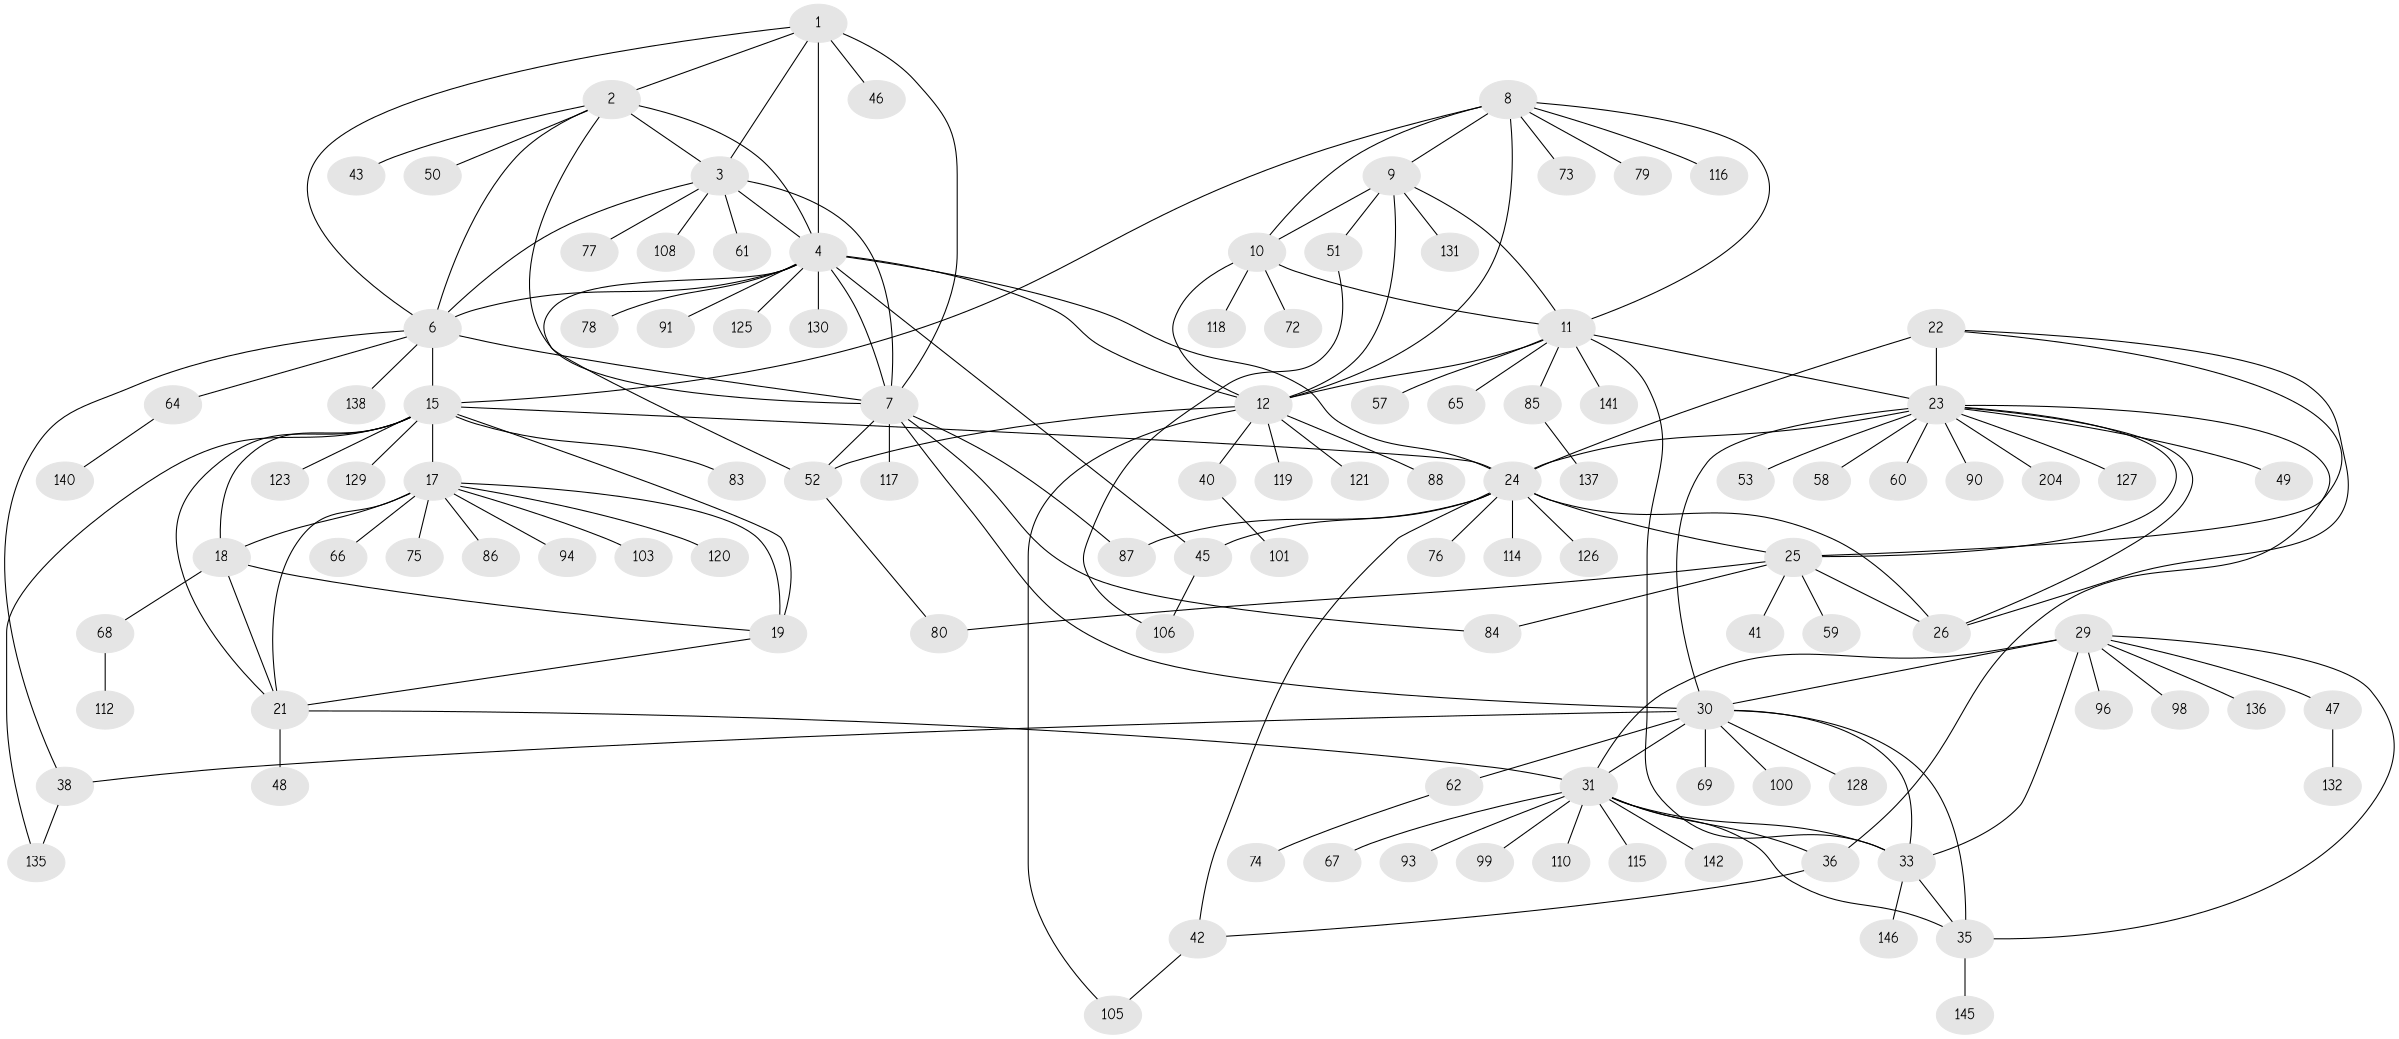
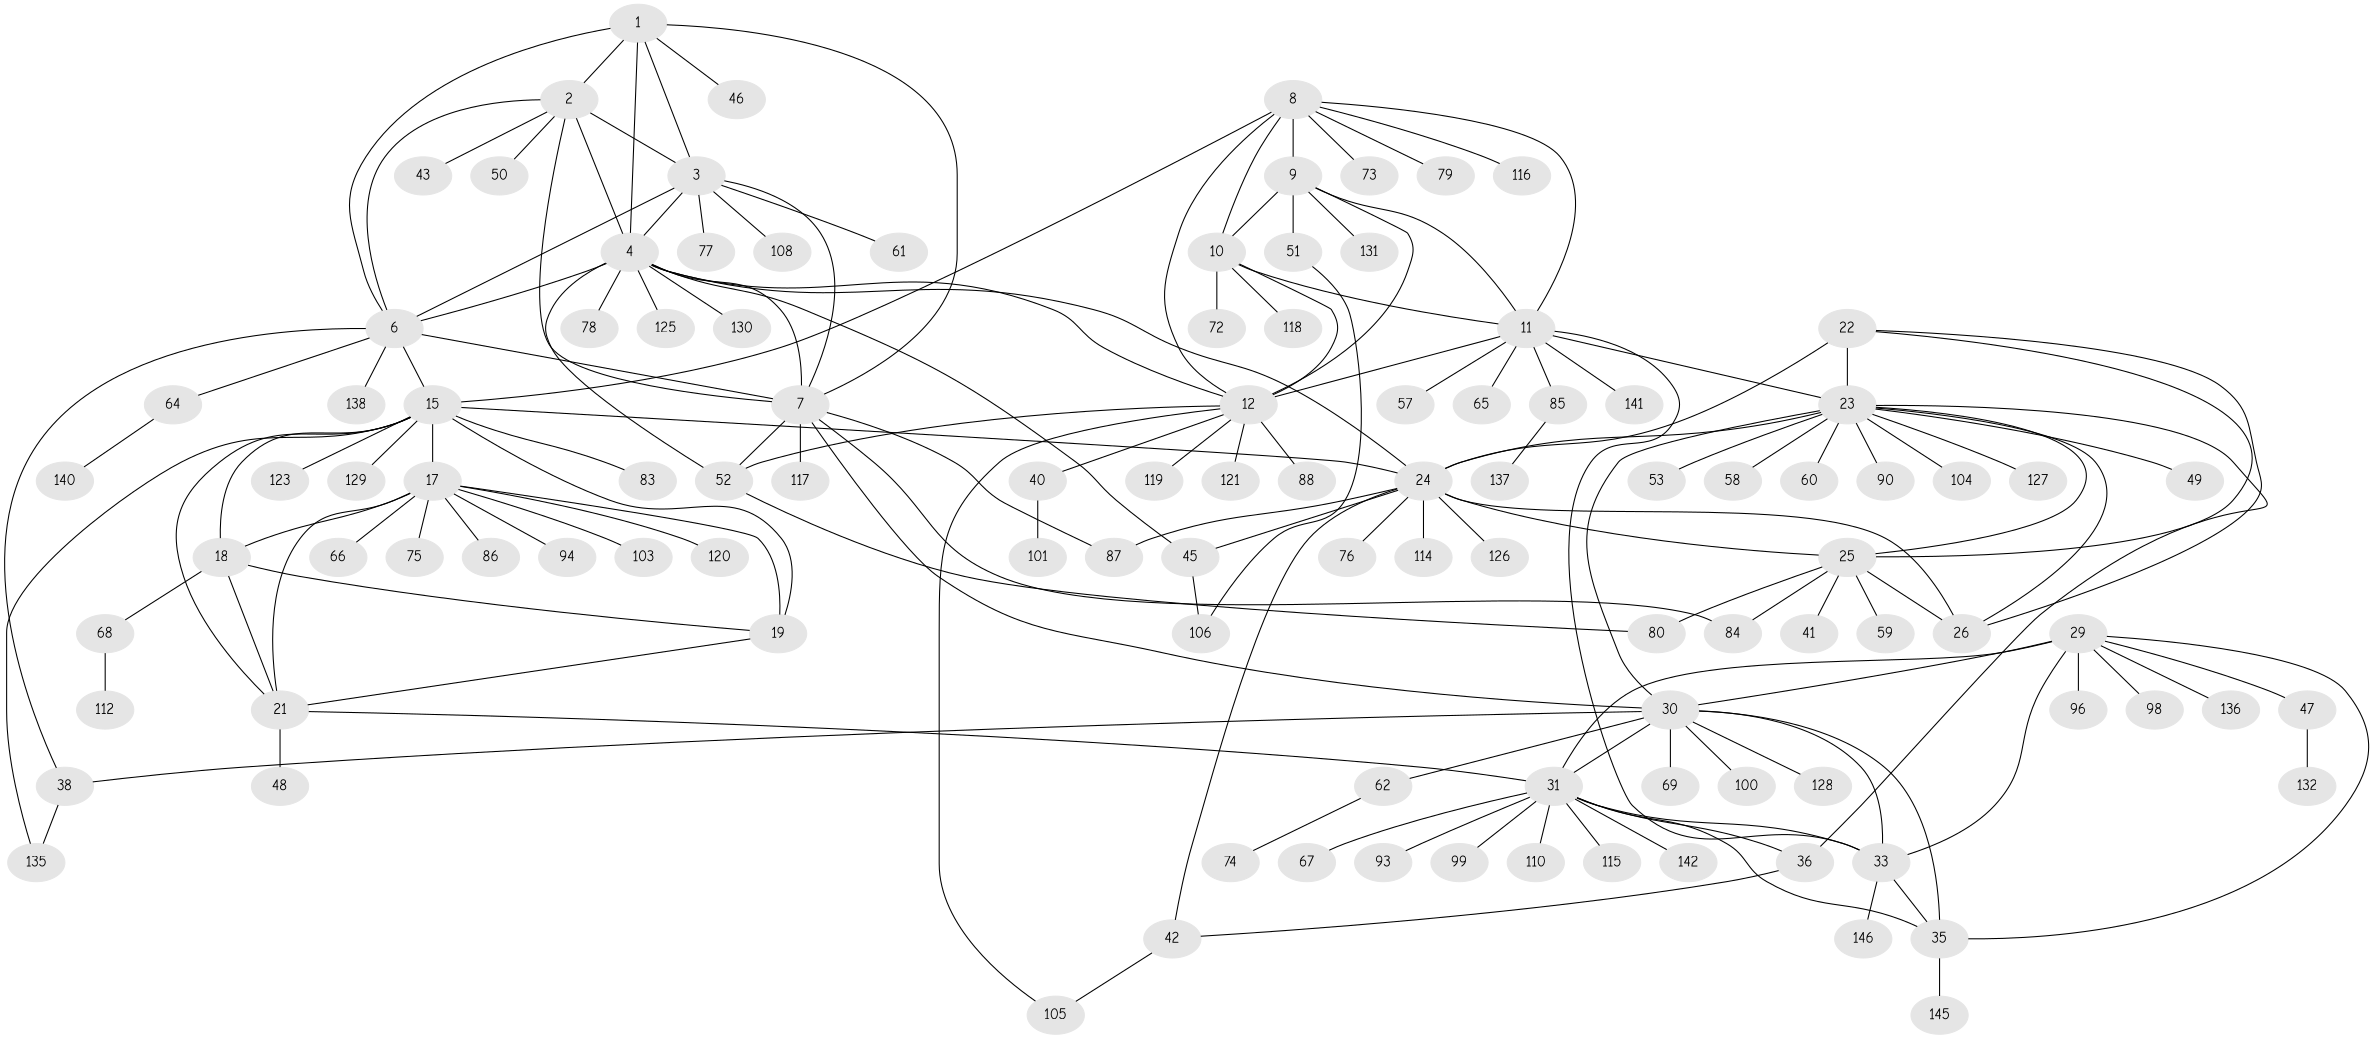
(666, 329) -> none
(2051, 481) -> (1962, 481)
